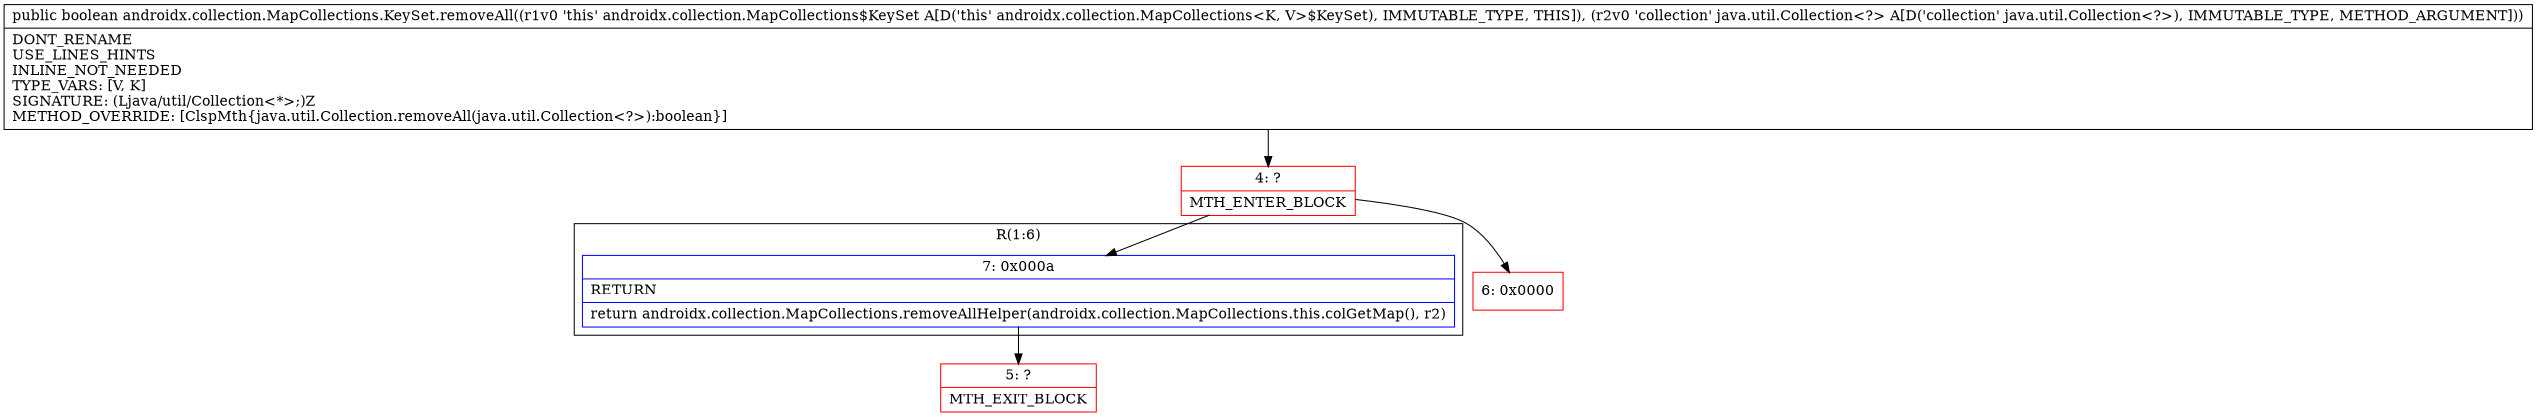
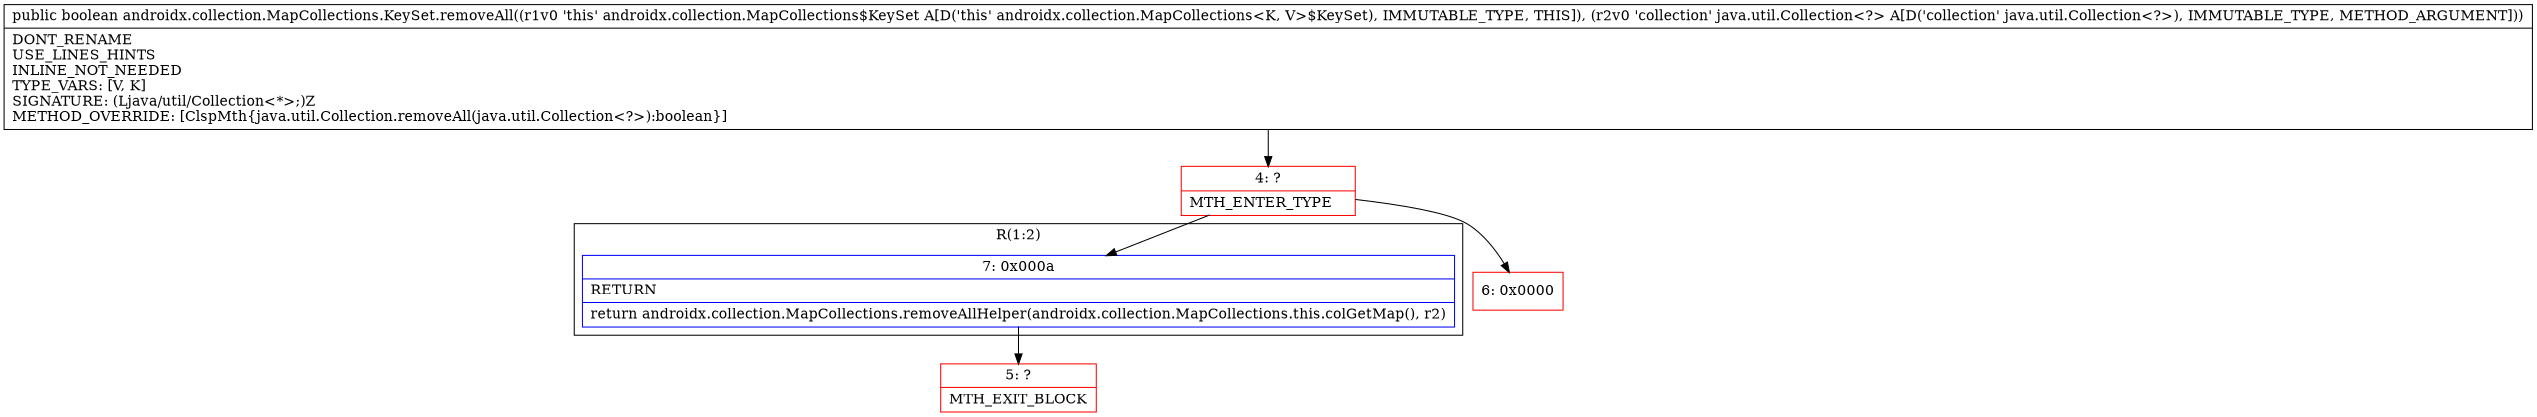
(1268, 203) -> (1261, 203)
(1018, 235) -> (1018, 235)
